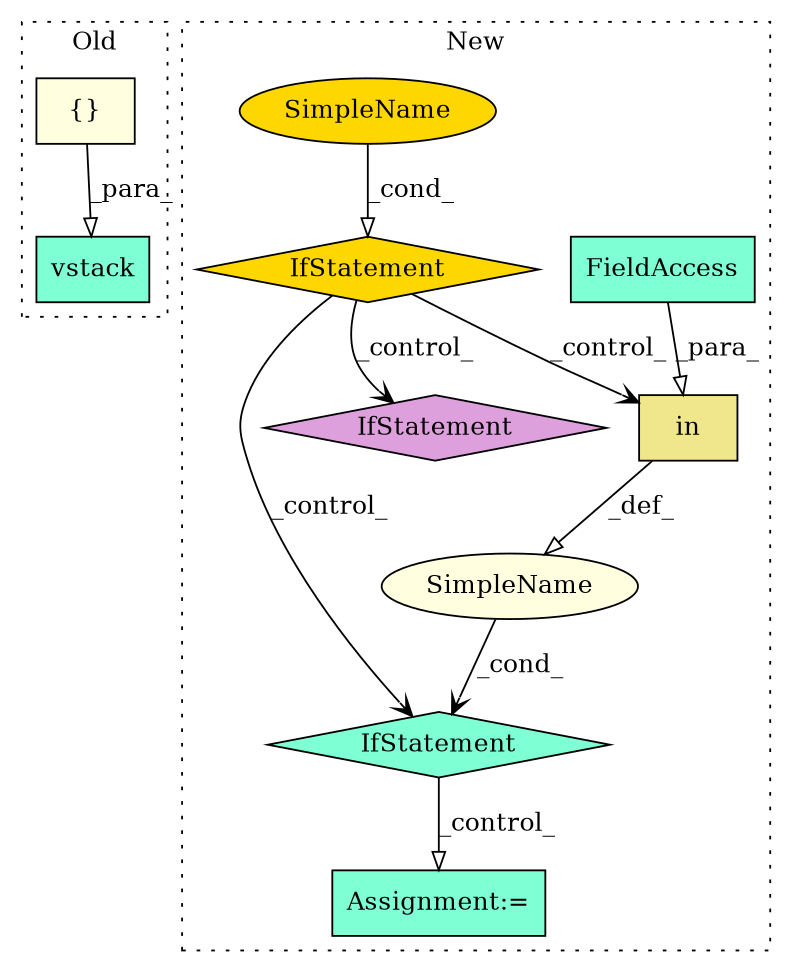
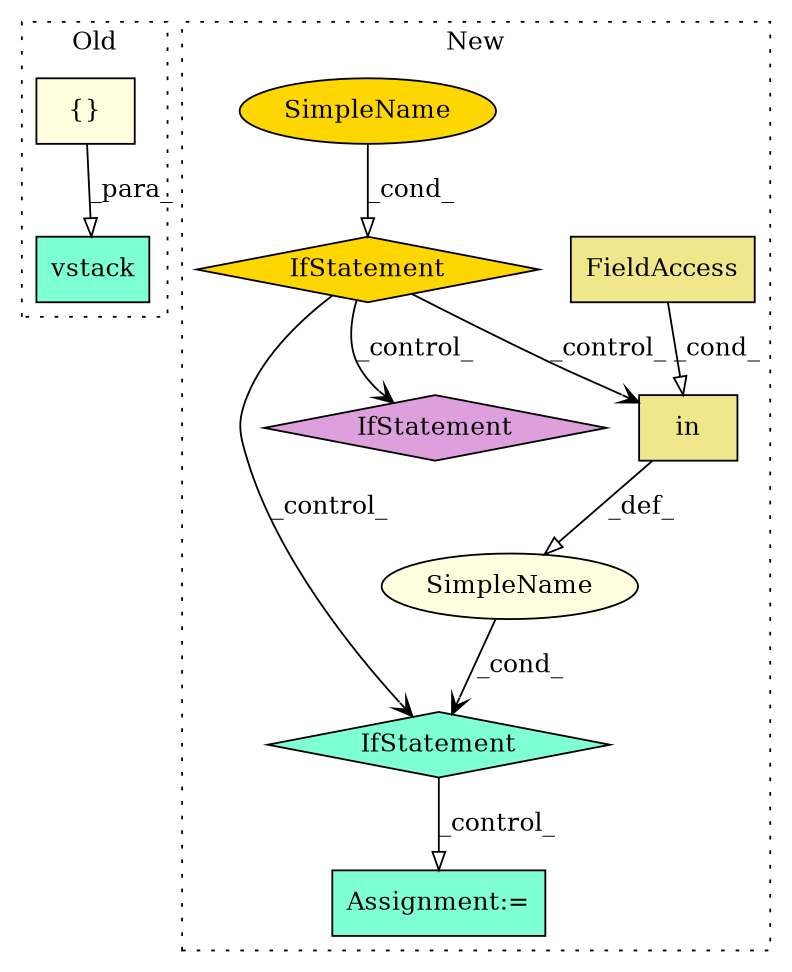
(663, 269) -> (663, 269)
(717, 349) -> (717, 349)
